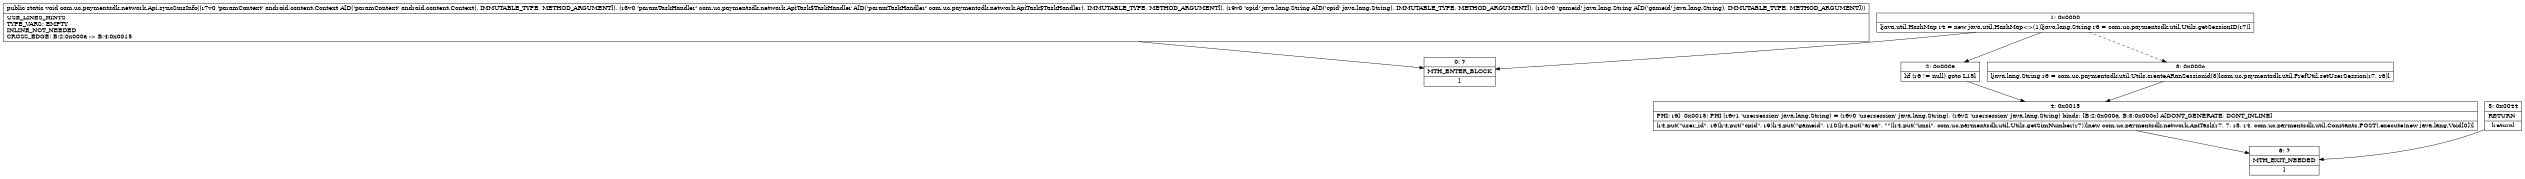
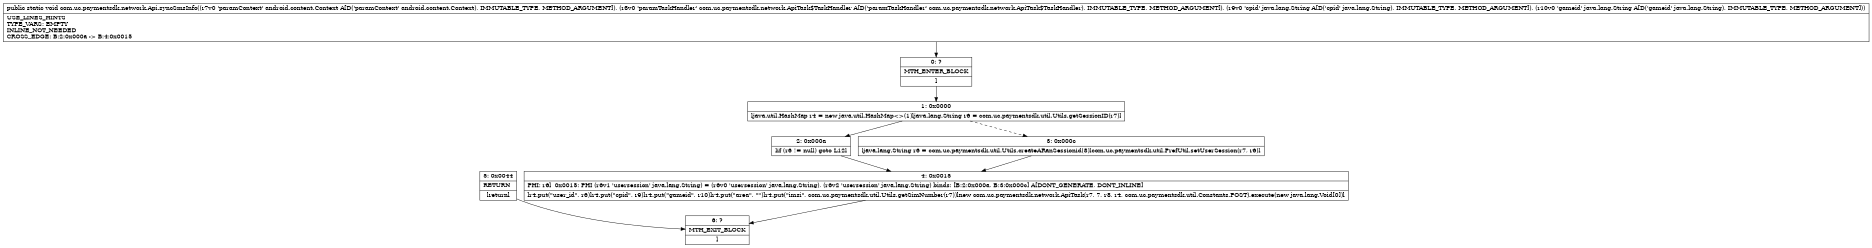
(1738, 53) -> (936, 92)
(1940, 76) -> (811, 151)
(2284, 160) -> (717, 230)
